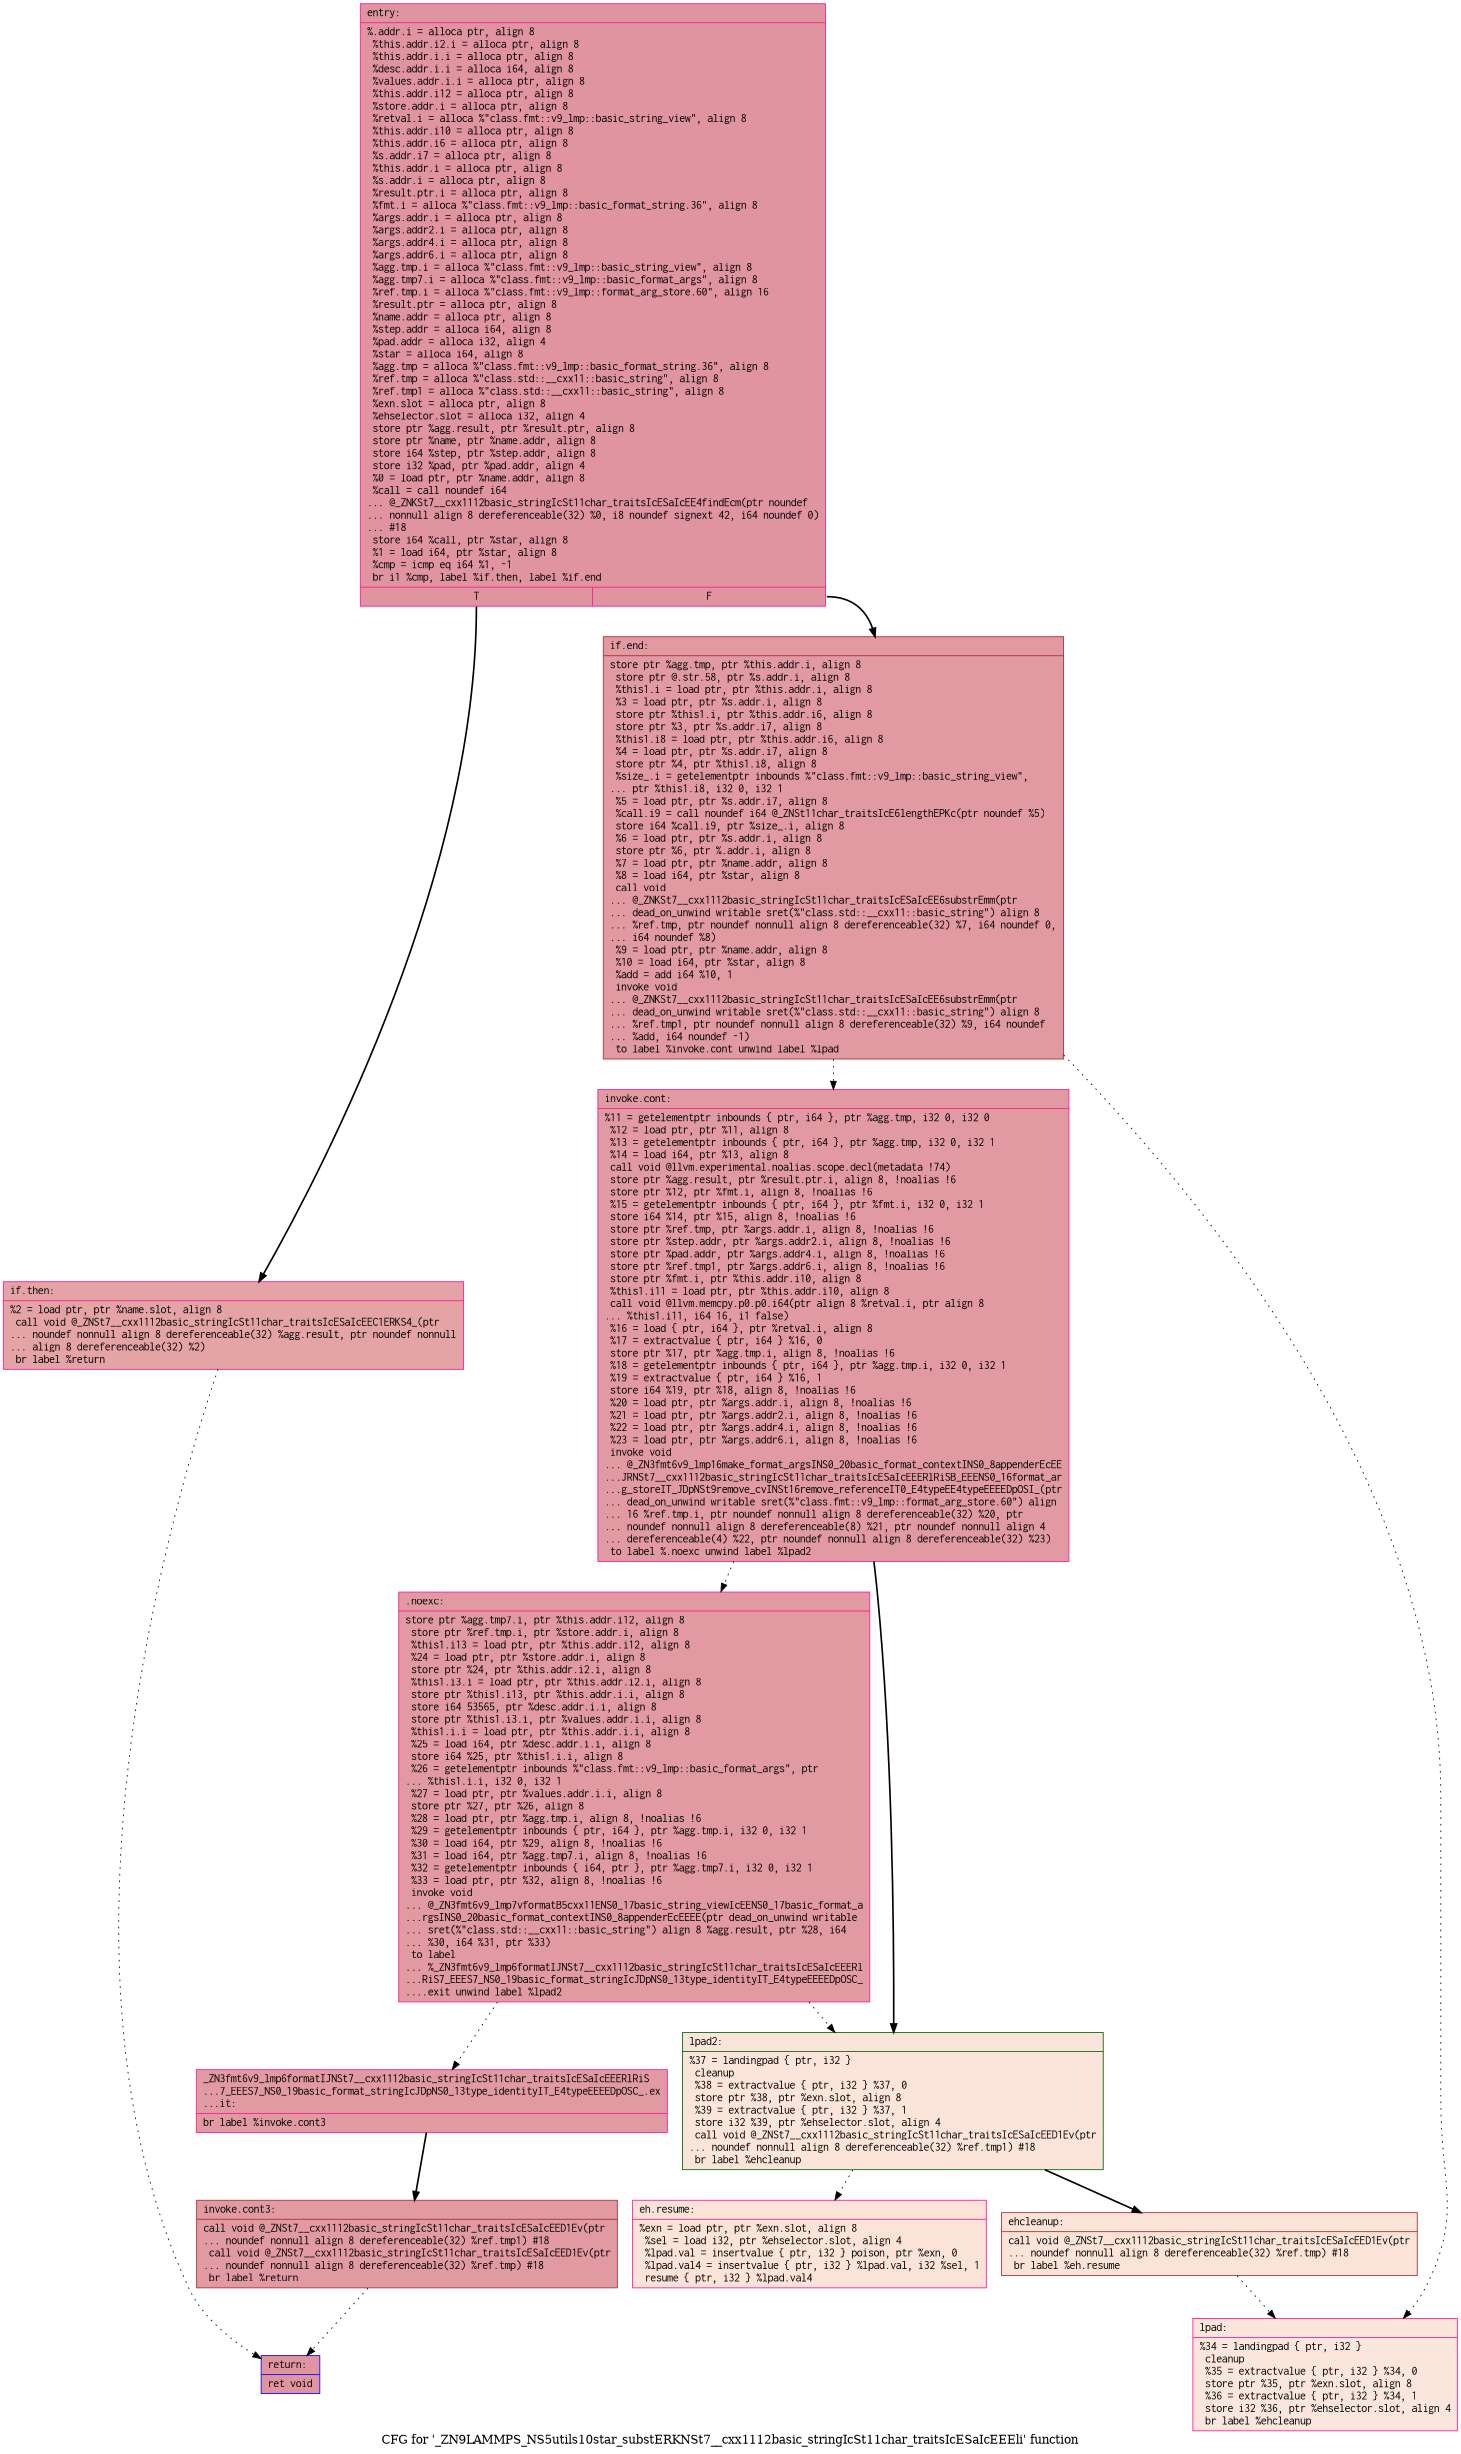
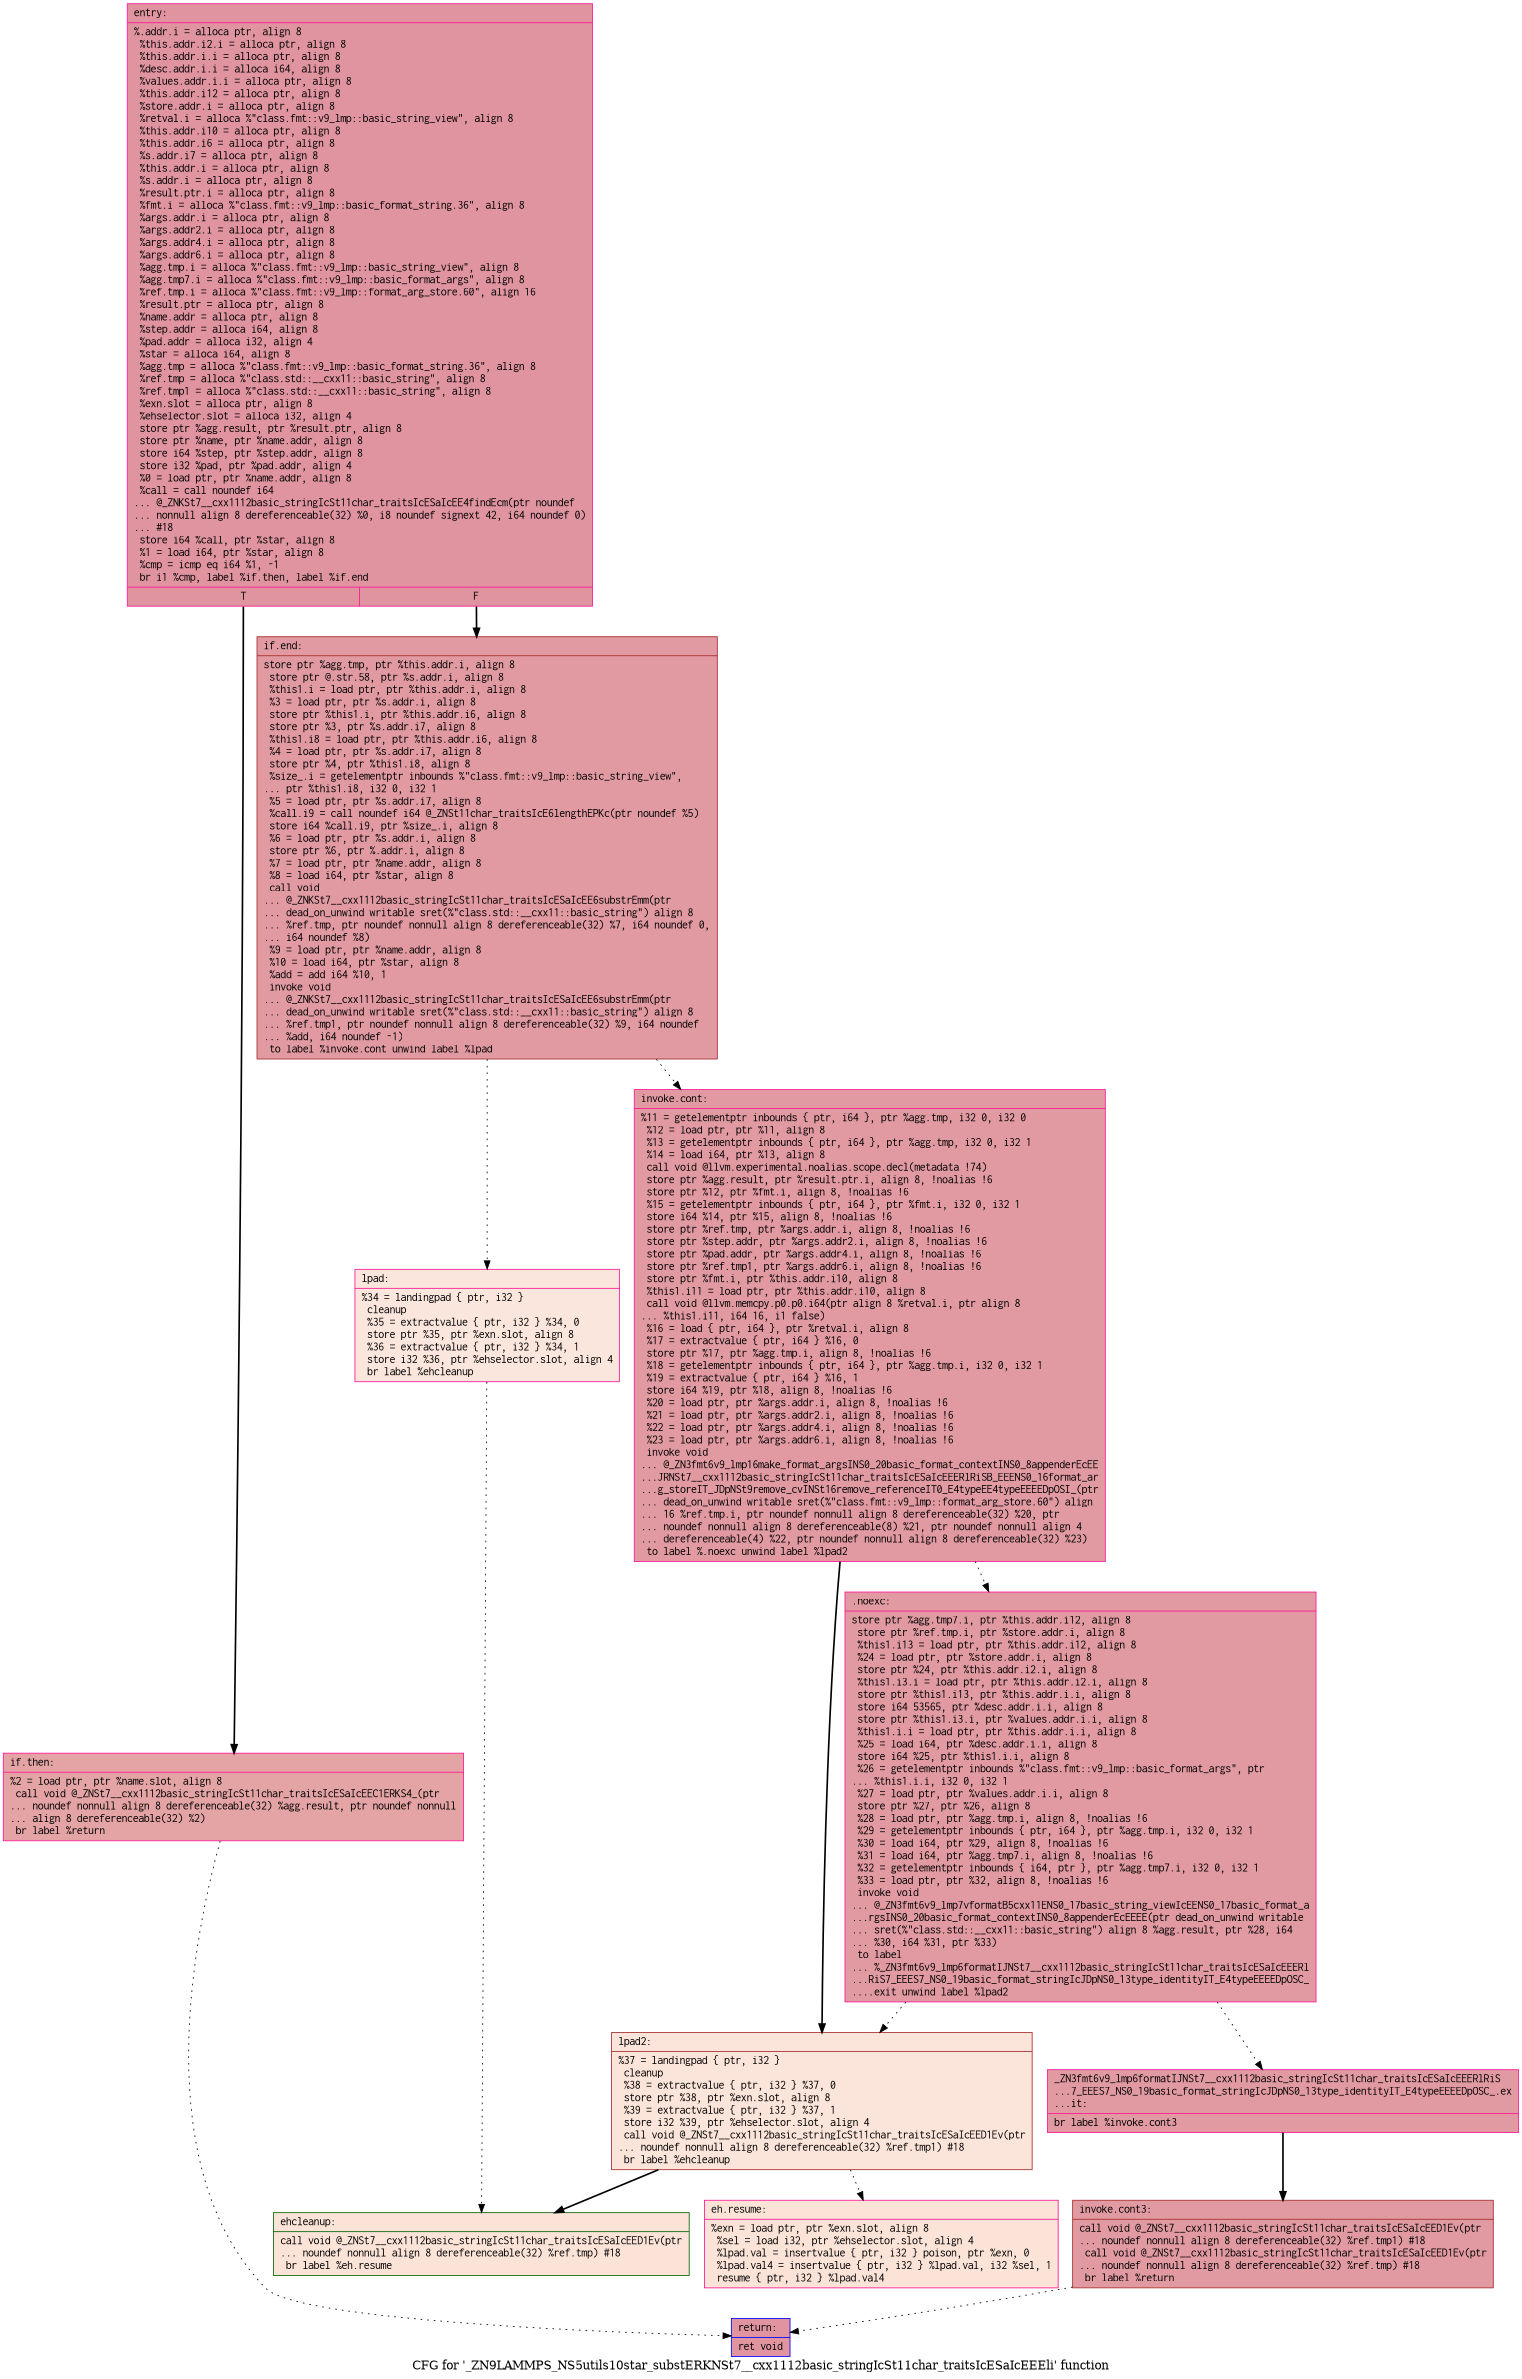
(893, 2101) -> (822, 2101)
(1209, 2244) -> (481, 2244)
(1253, 2294) -> (484, 1793)
